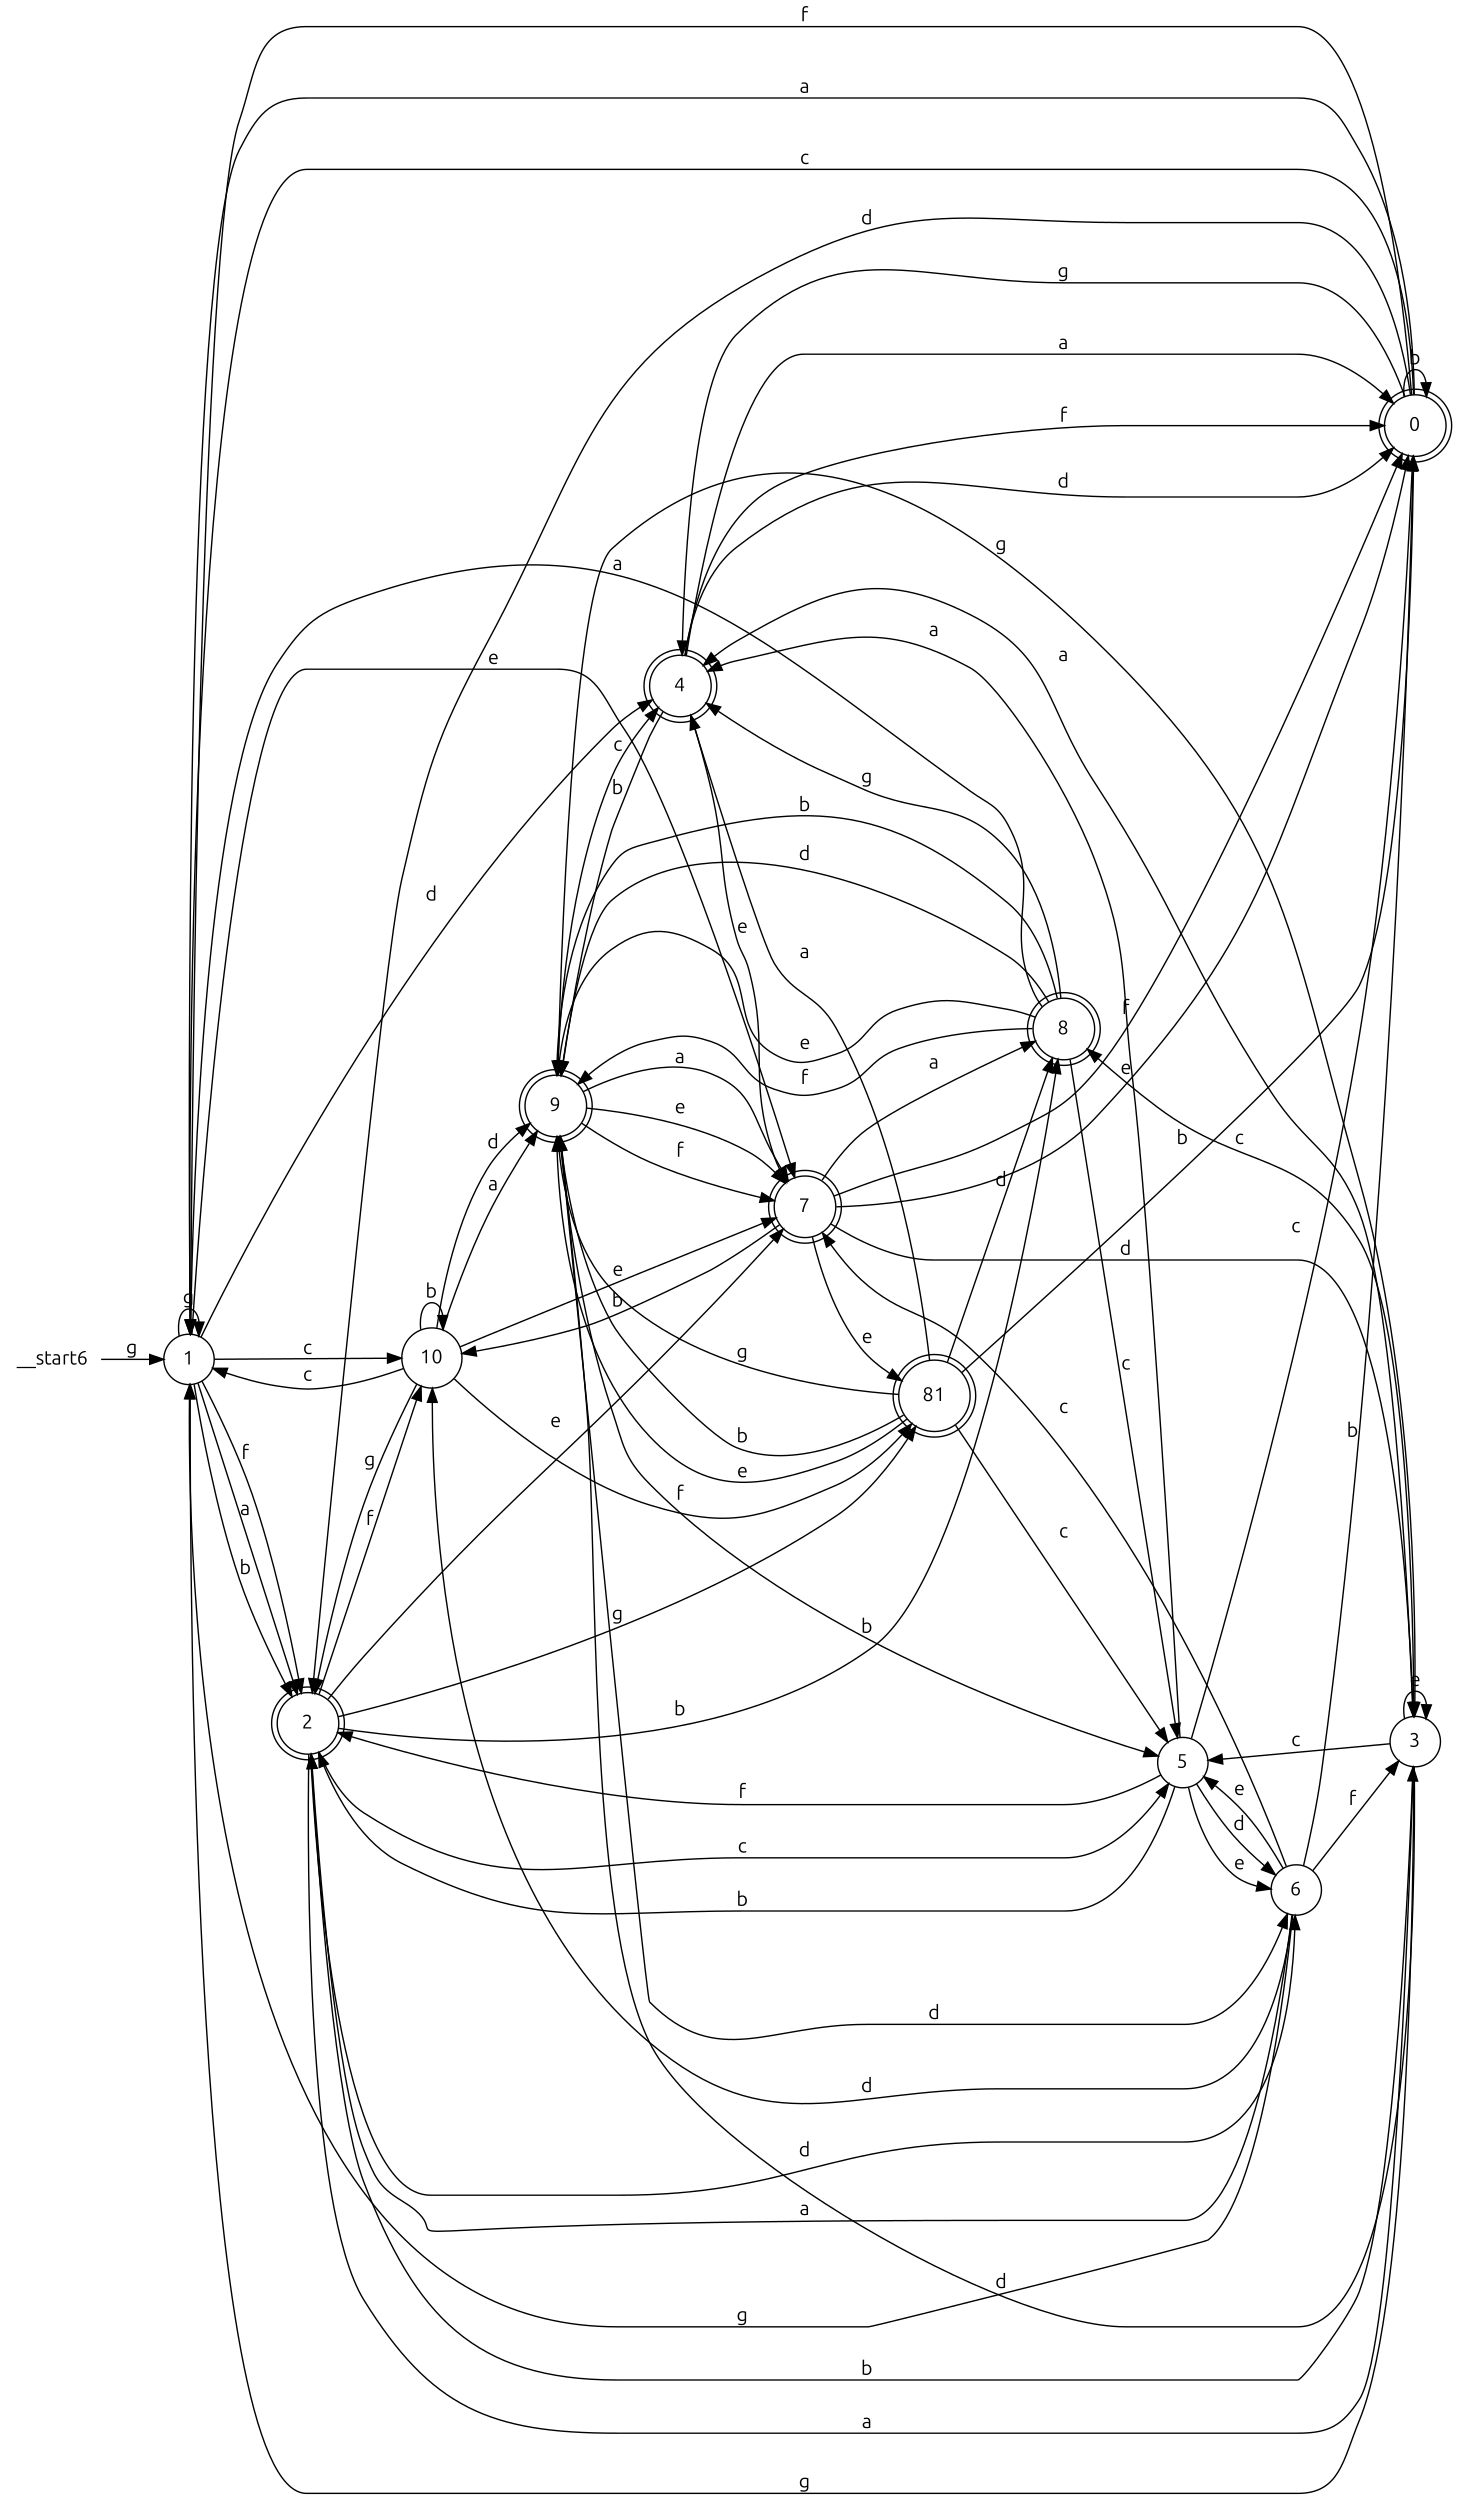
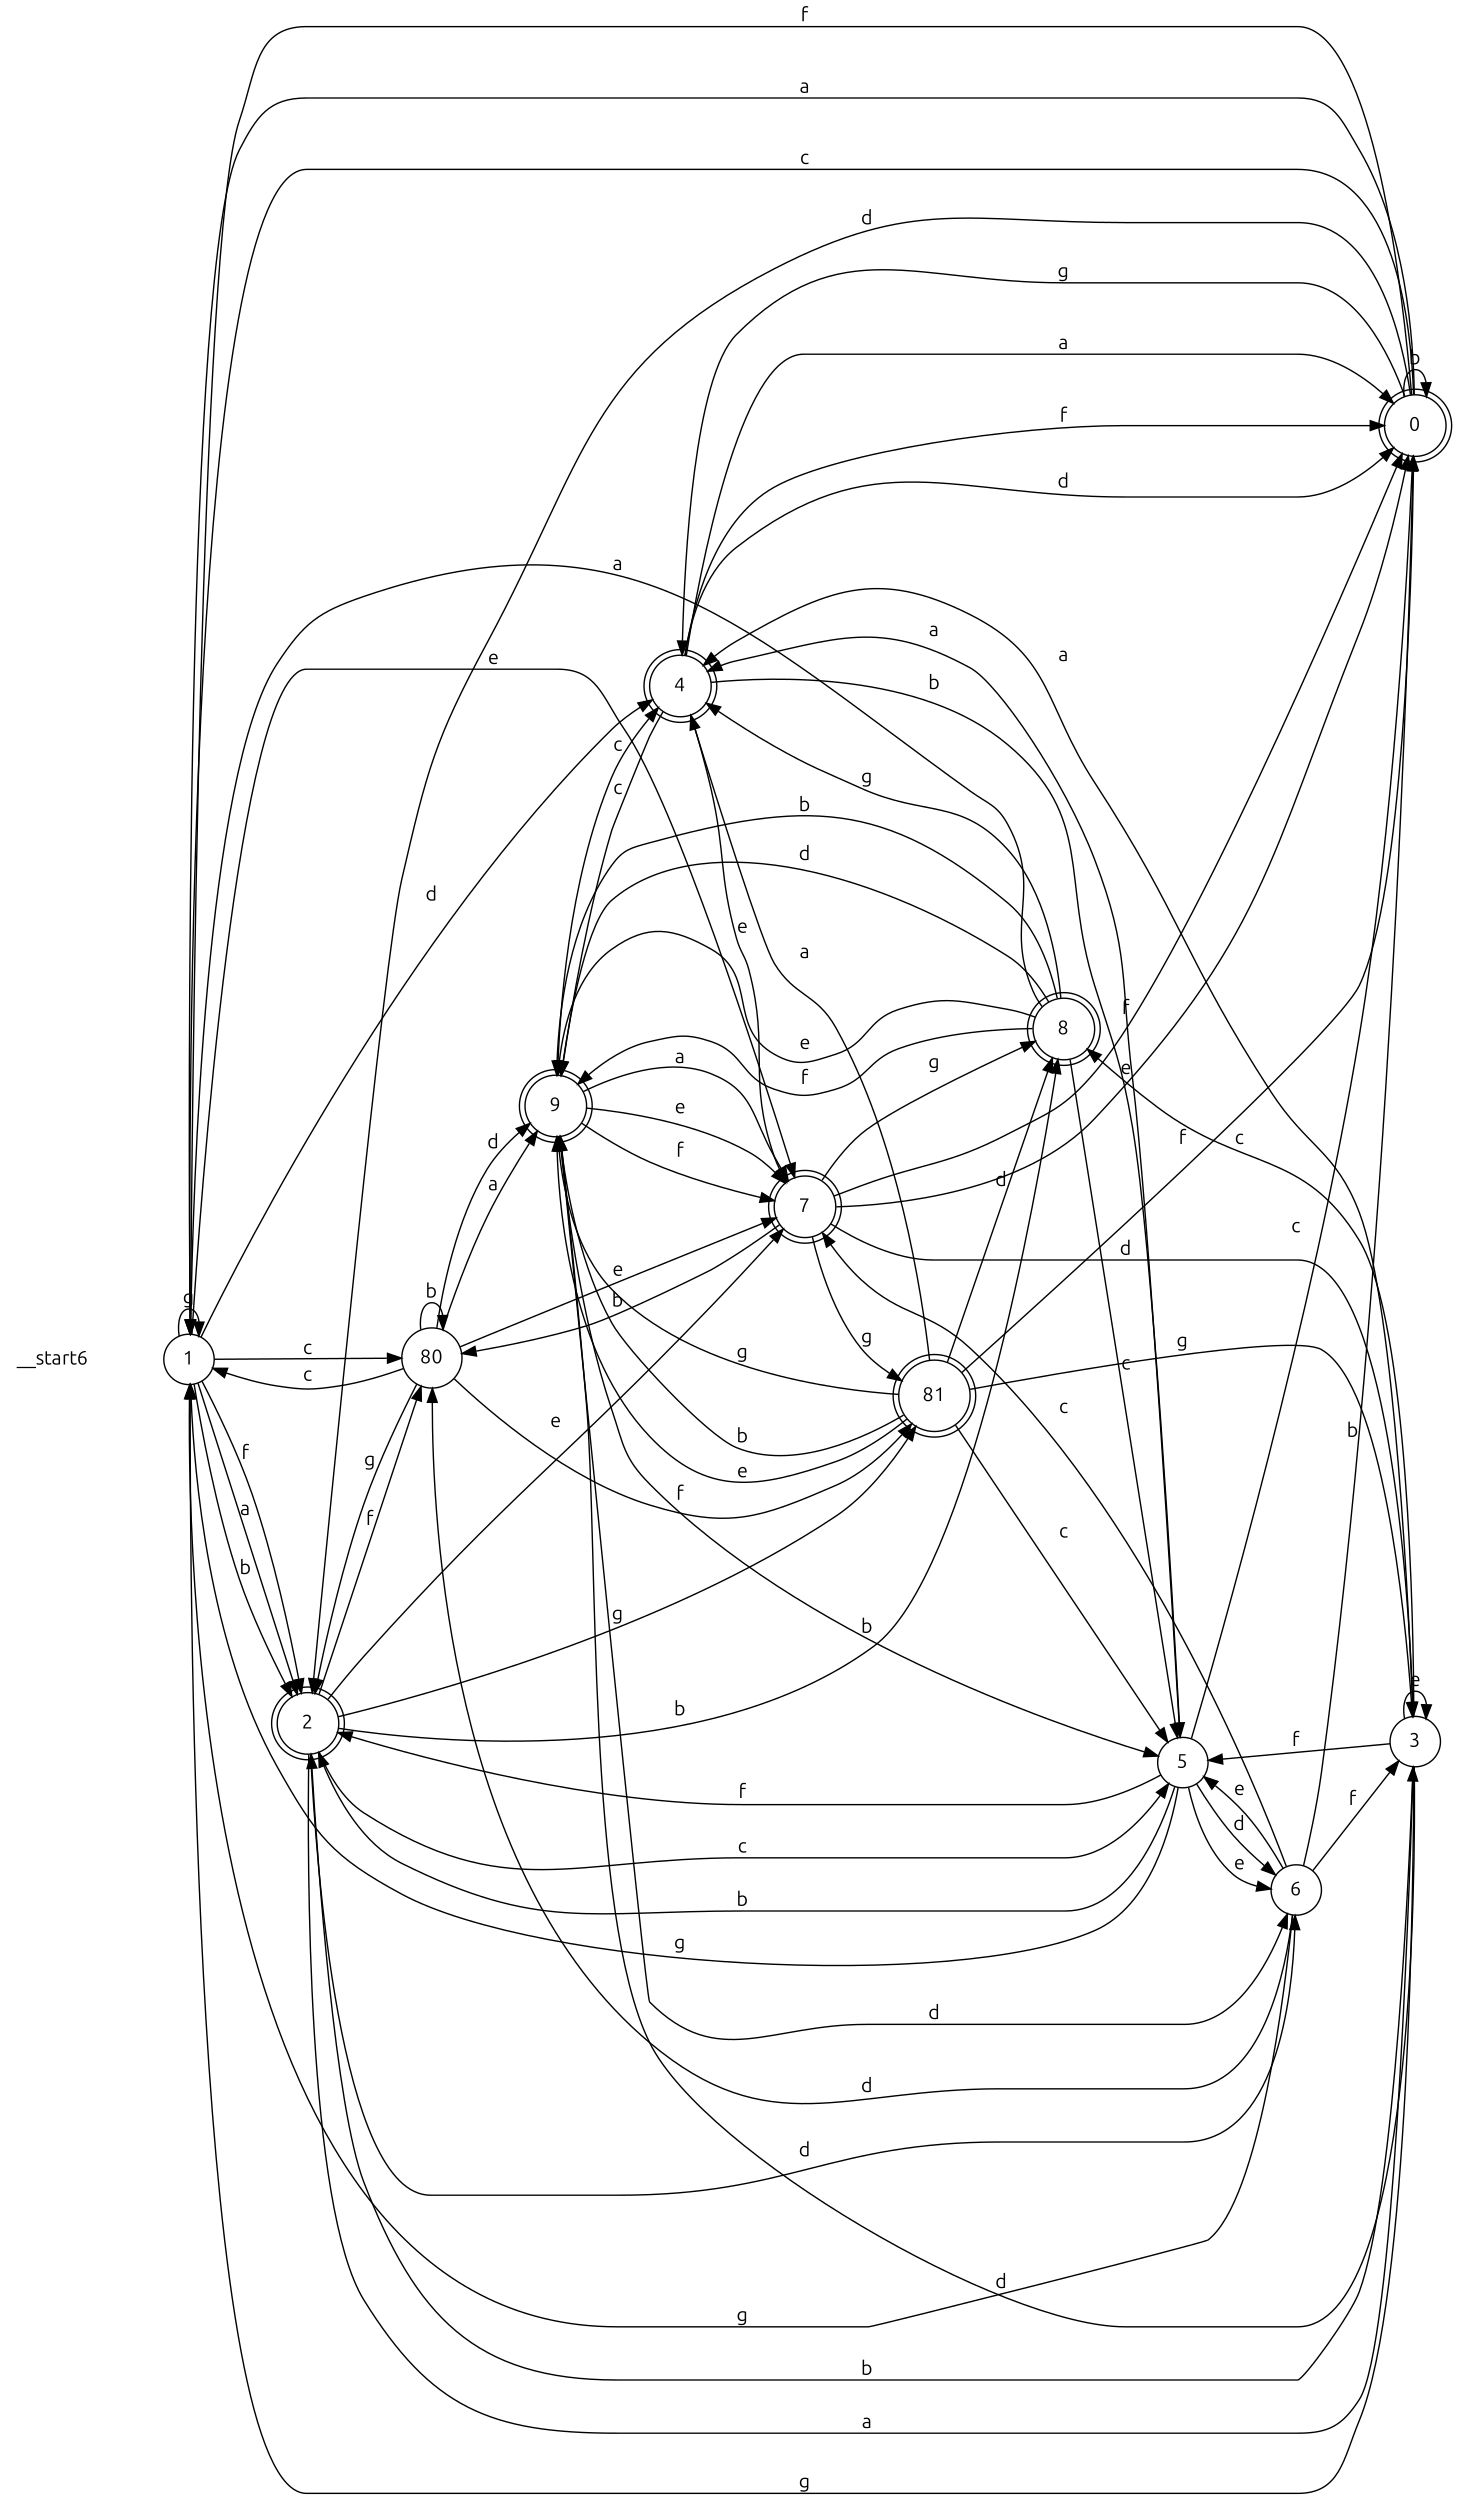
(1114, 660) -> (1327, 1355)
(618, 789) -> (618, 789)
none -> (1111, 1035)
(934, 1063) -> (934, 1063)
(1183, 1139) -> (1183, 1139)
(867, 1338) -> (867, 1338)
(432, 1358) -> (432, 1358)
(125, 1359) -> (552, 1940)
(1296, 1741) -> (1296, 1741)
(729, 2222) -> none
